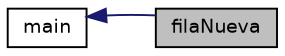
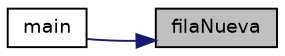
(131, 15) -> (111, 41)
